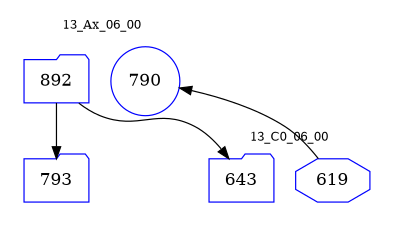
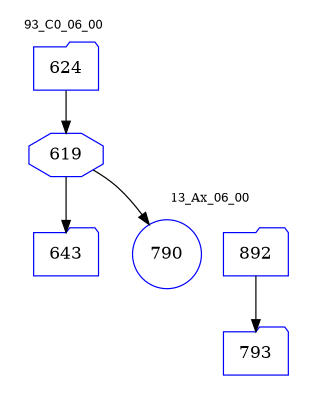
none -> (66, 68)
(153, 119) -> (66, 199)
(290, 138) -> (64, 26)
